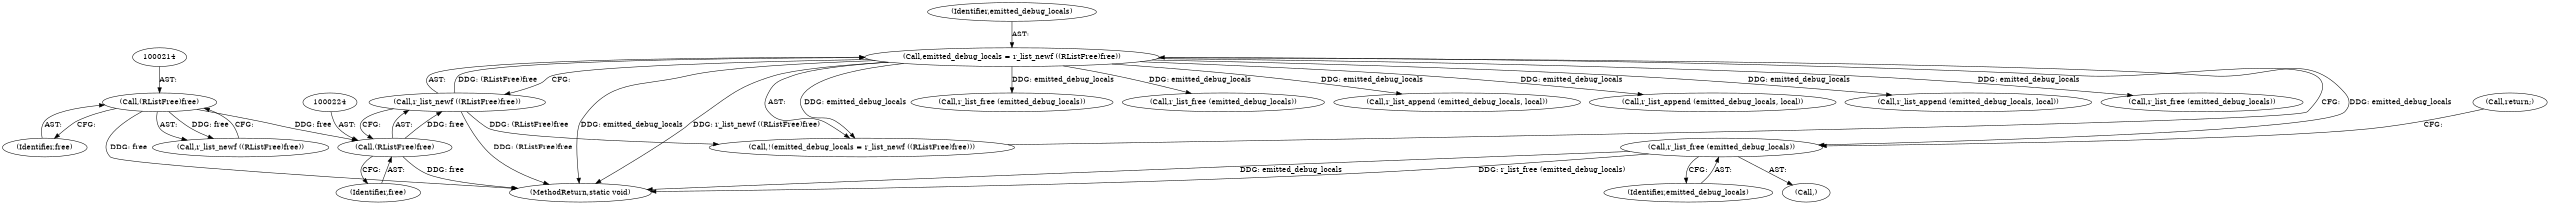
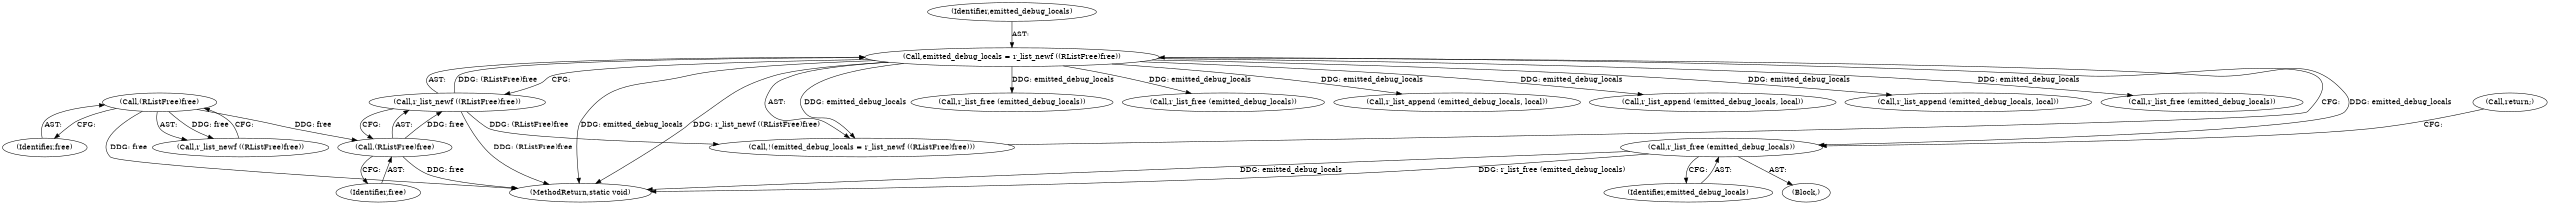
(160, 57) -> none
(330, 102) -> none
(1806, 193) -> (1806, 193)
